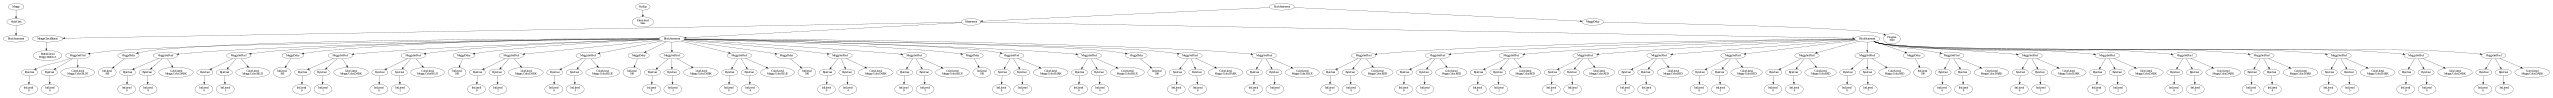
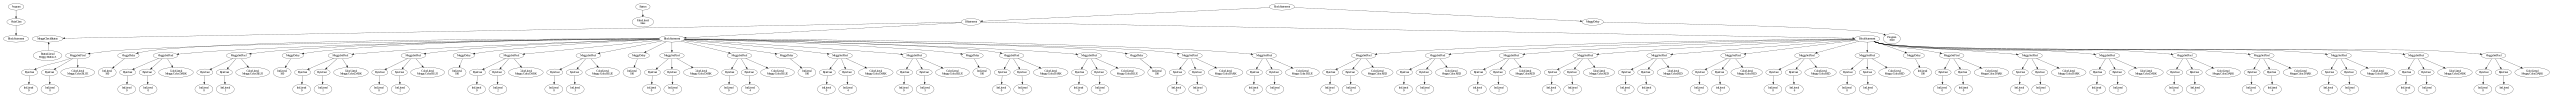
(16, 7) -> (16, 7)
(643, 7) -> (643, 7)
(46, 45) -> (49, 47)
